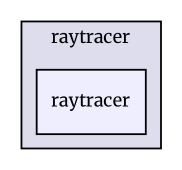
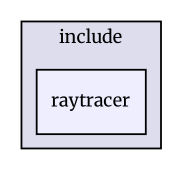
(91, 38) -> (91, 38)
